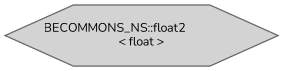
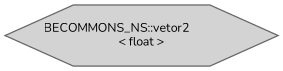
(142, 36) -> (142, 36)
